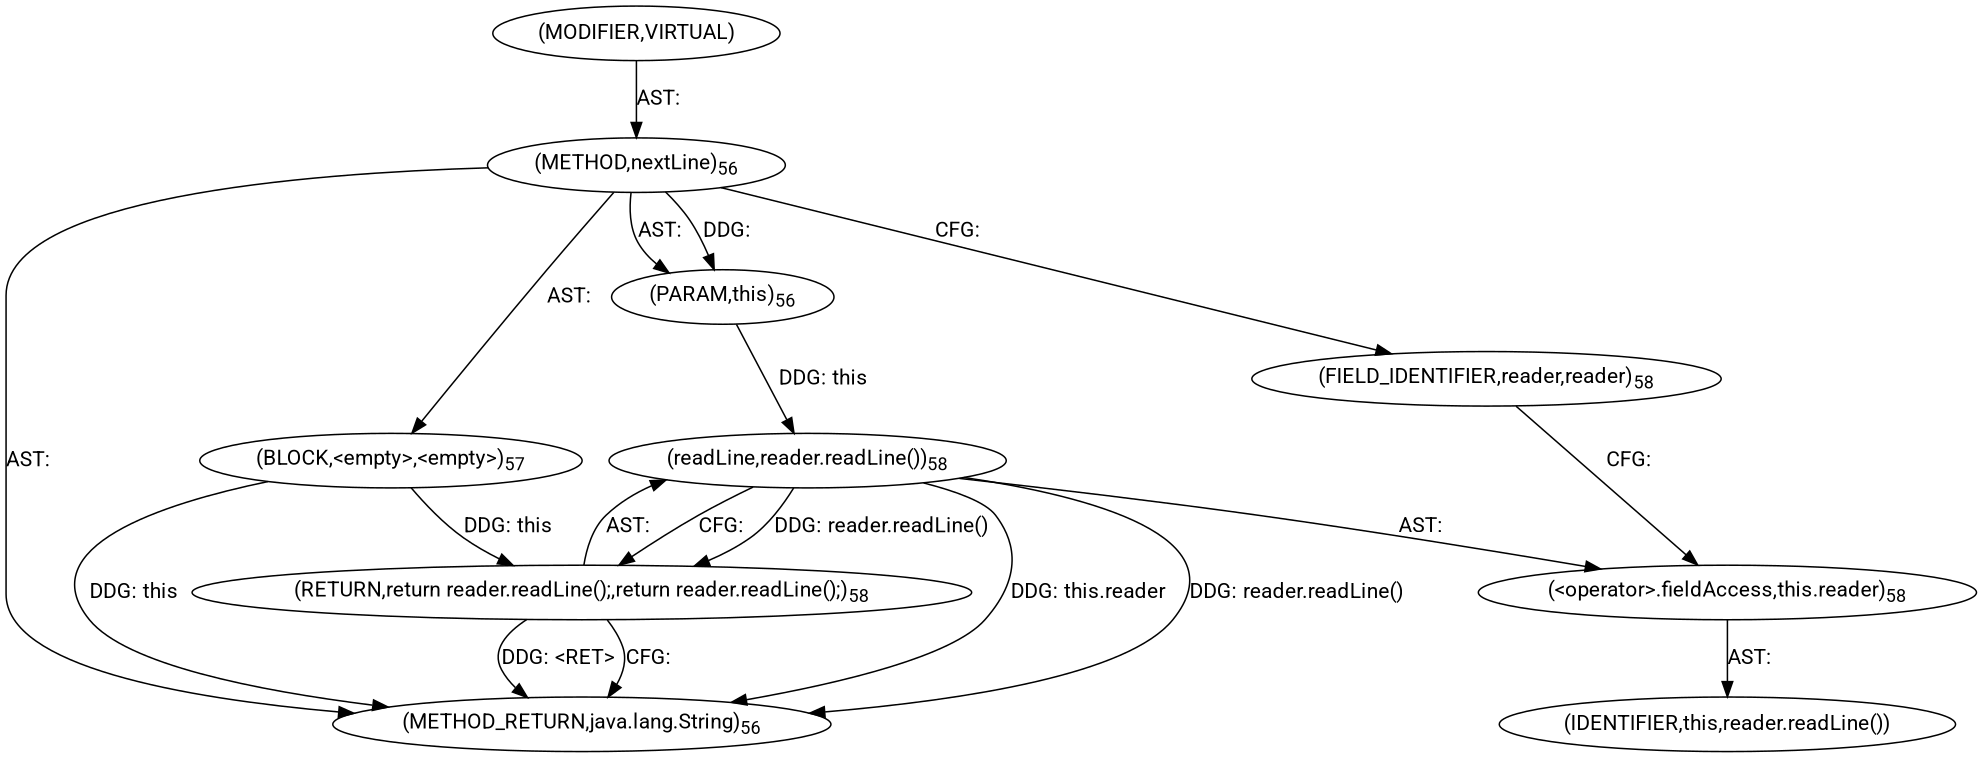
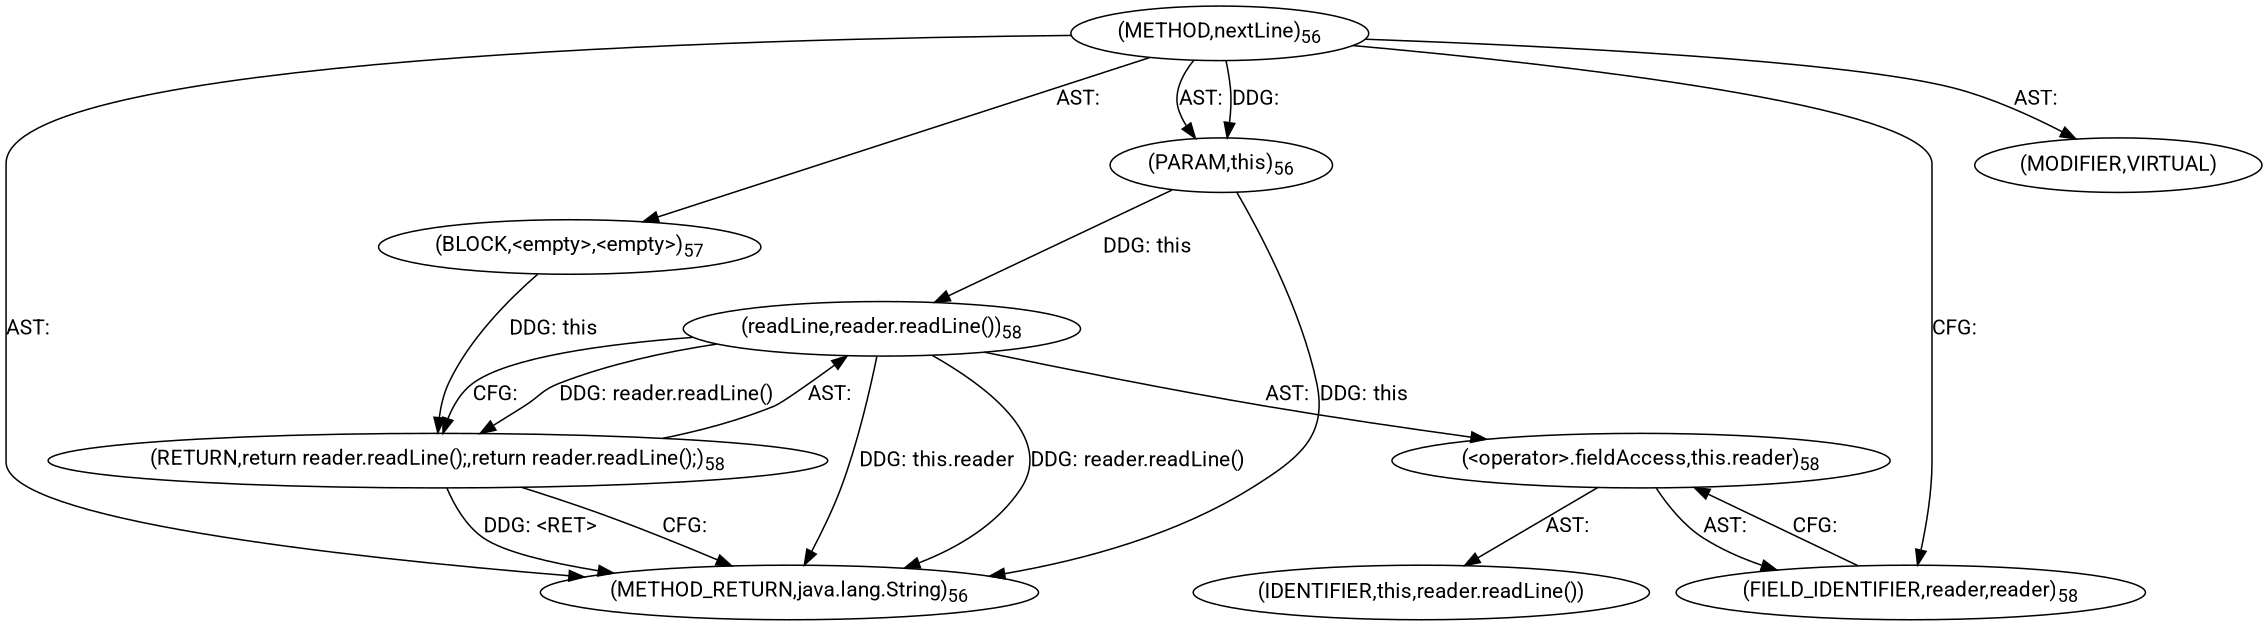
(636, 92) -> (1719, 58)
none -> (1702, 537)
(101, 630) -> (1284, 466)
